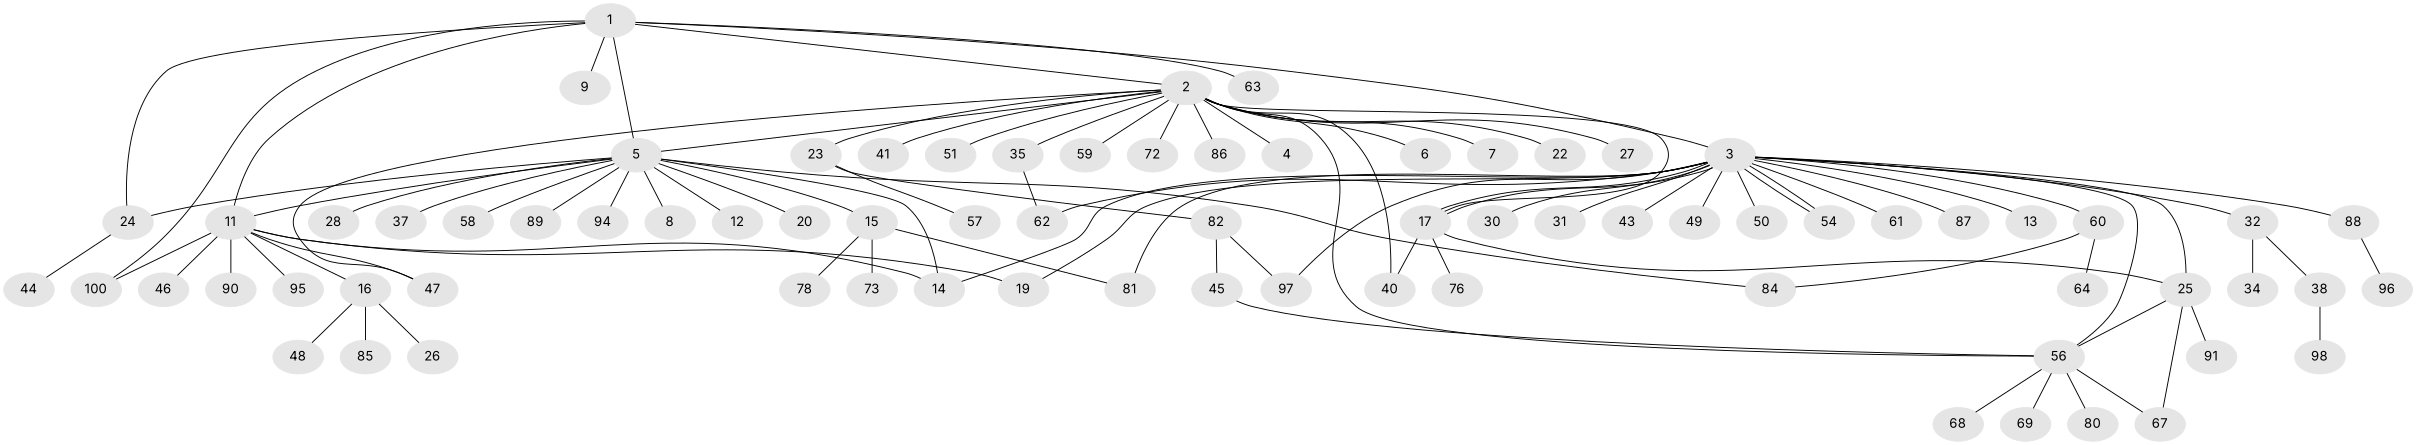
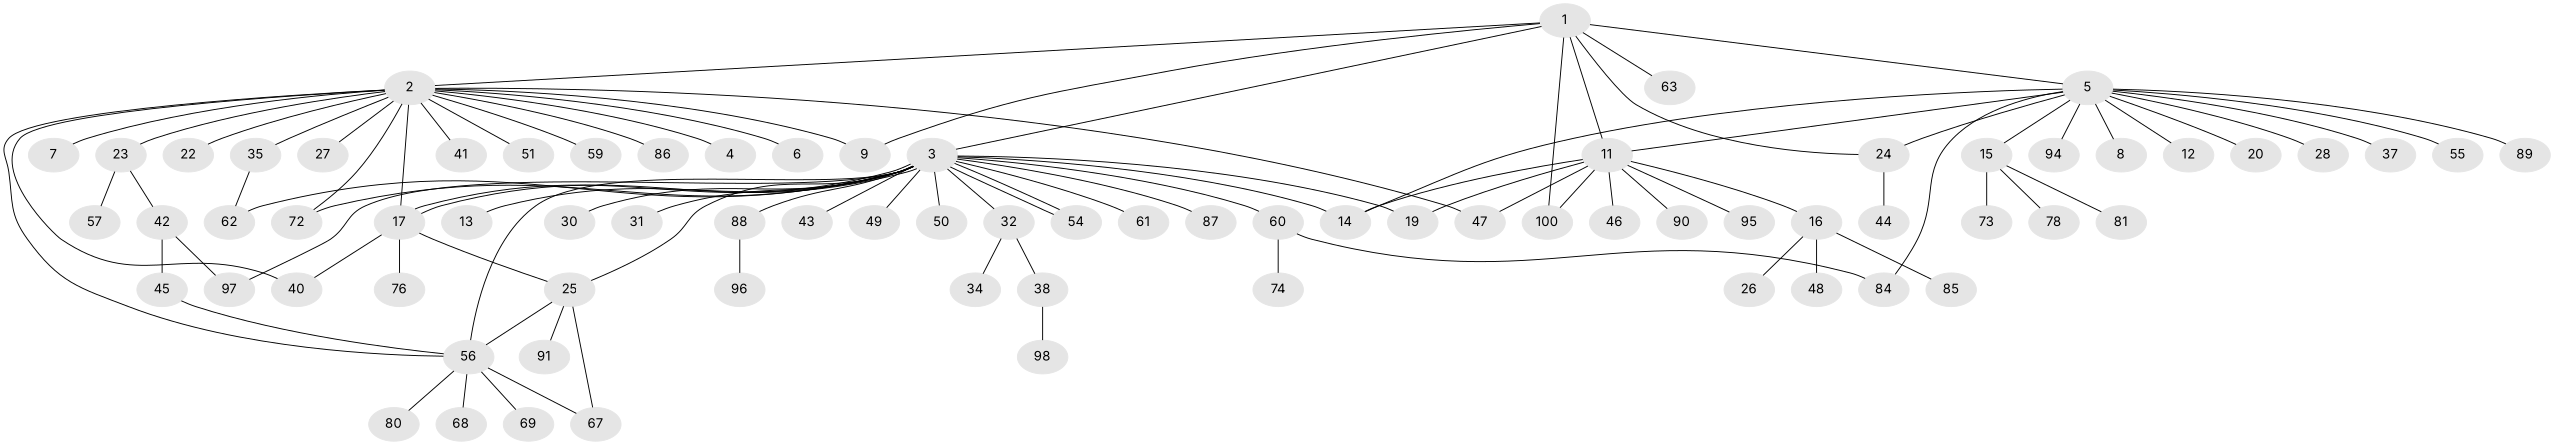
(874, 126) -> (642, 103)
(1401, 174) -> (615, 191)
(468, 222) -> (2458, 155)
(1216, 222) -> (162, 222)
(2083, 290) -> (1278, 290)
